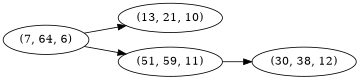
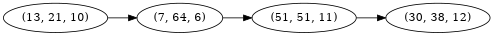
(101, 30) -> (118, 18)
(170, 62) -> (304, 18)
